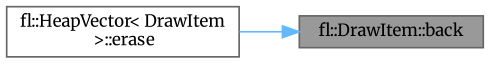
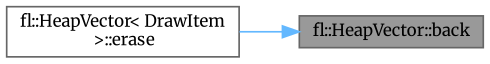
(391, 32) -> (391, 32)
